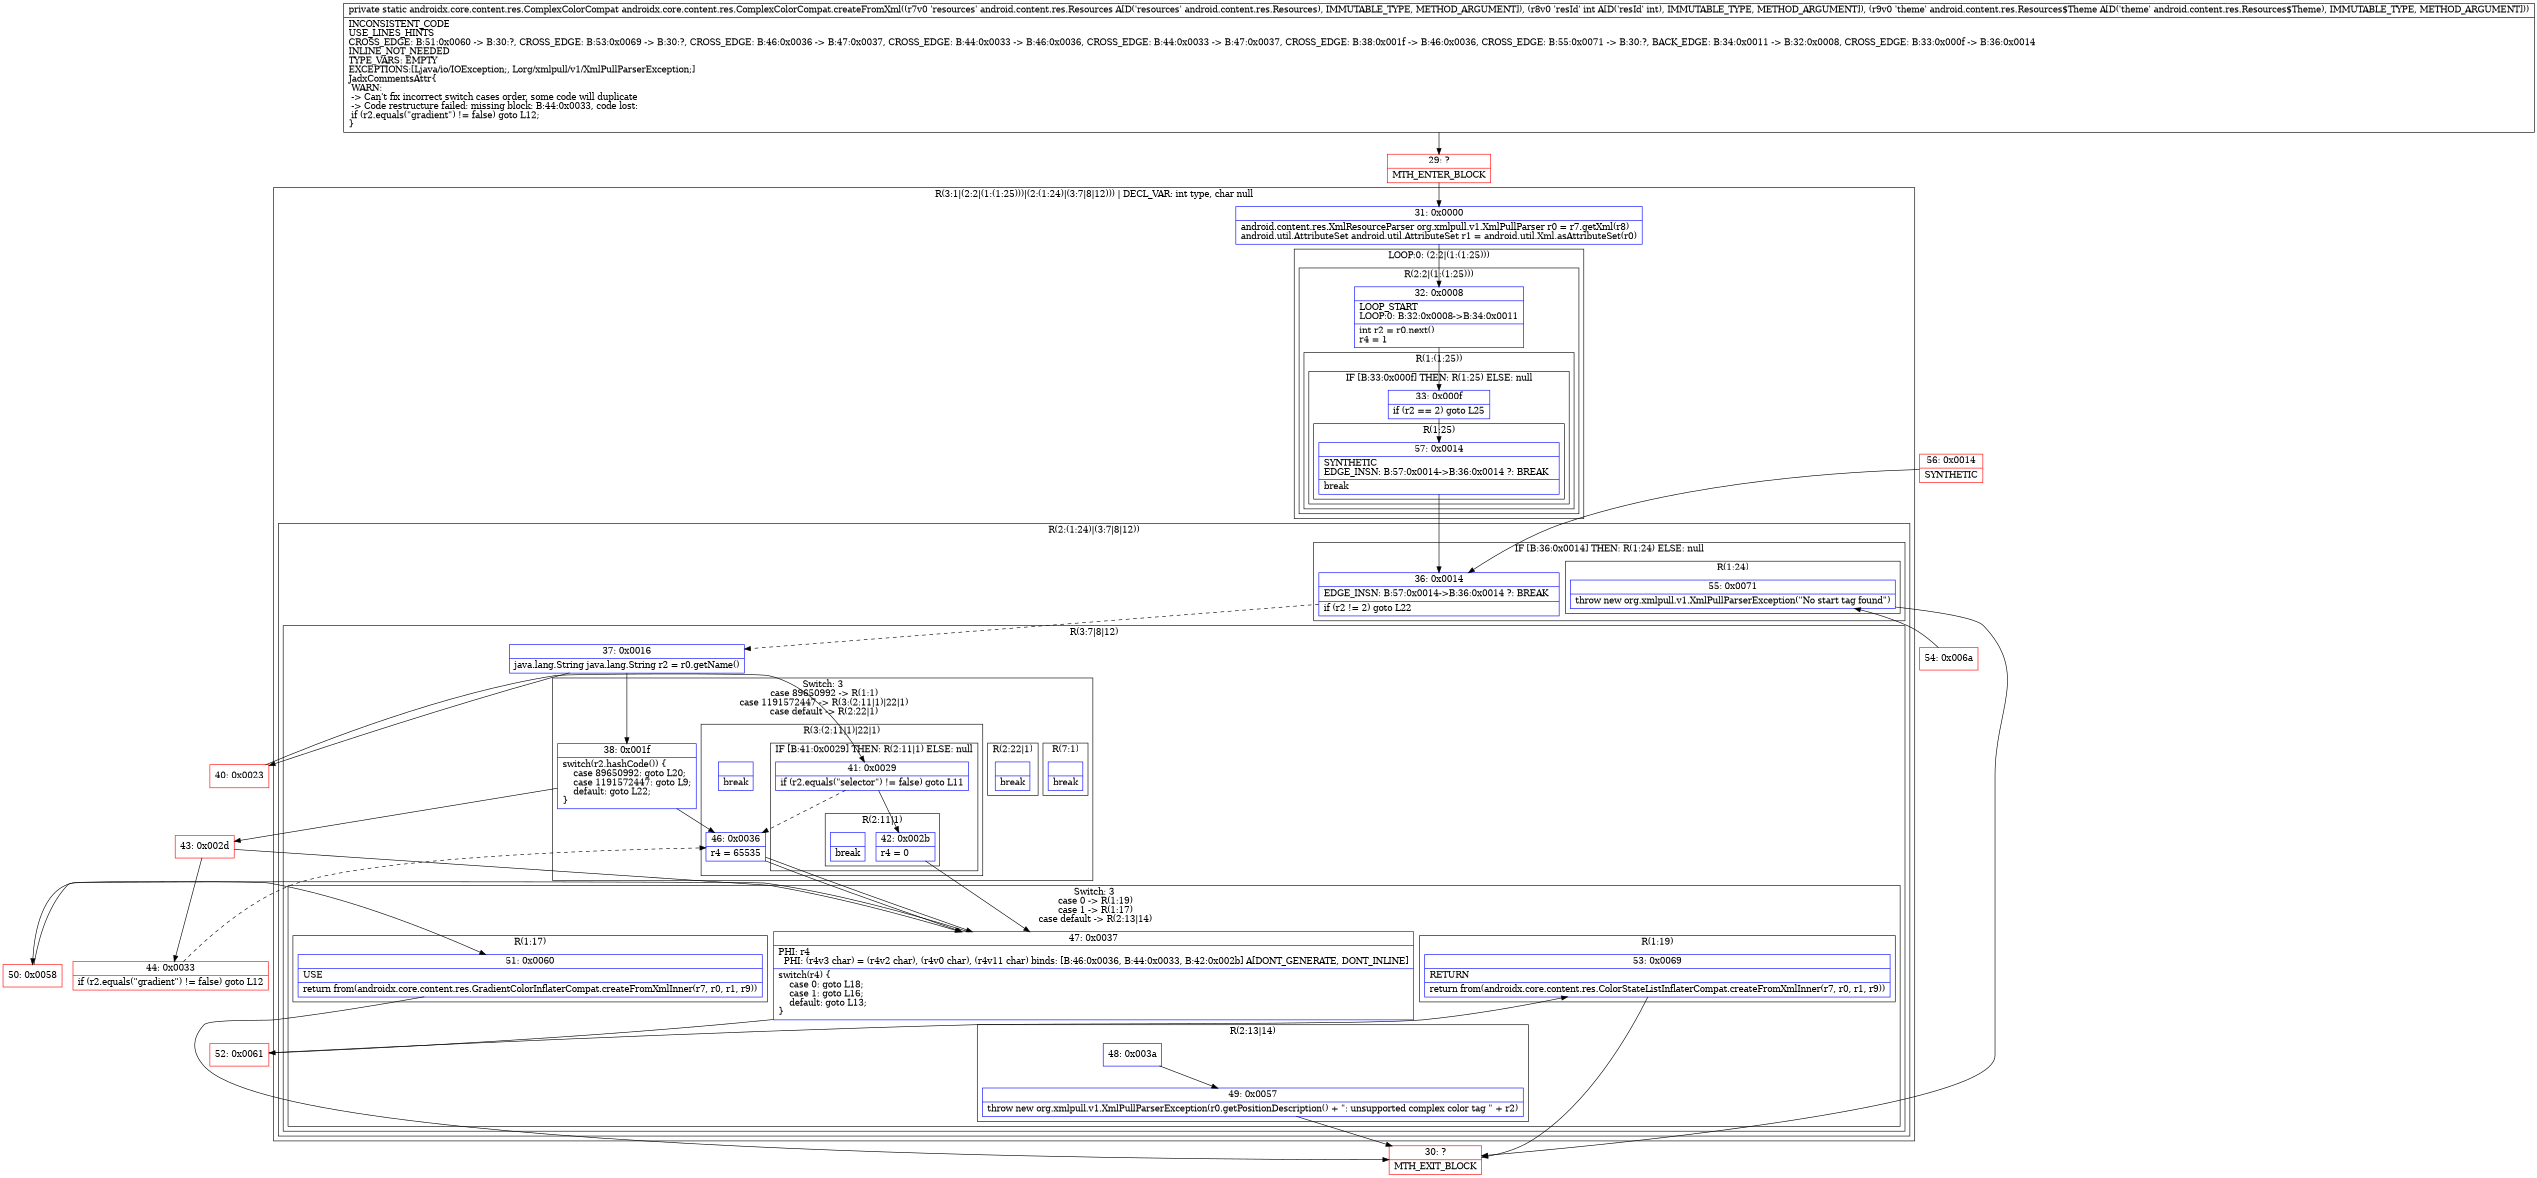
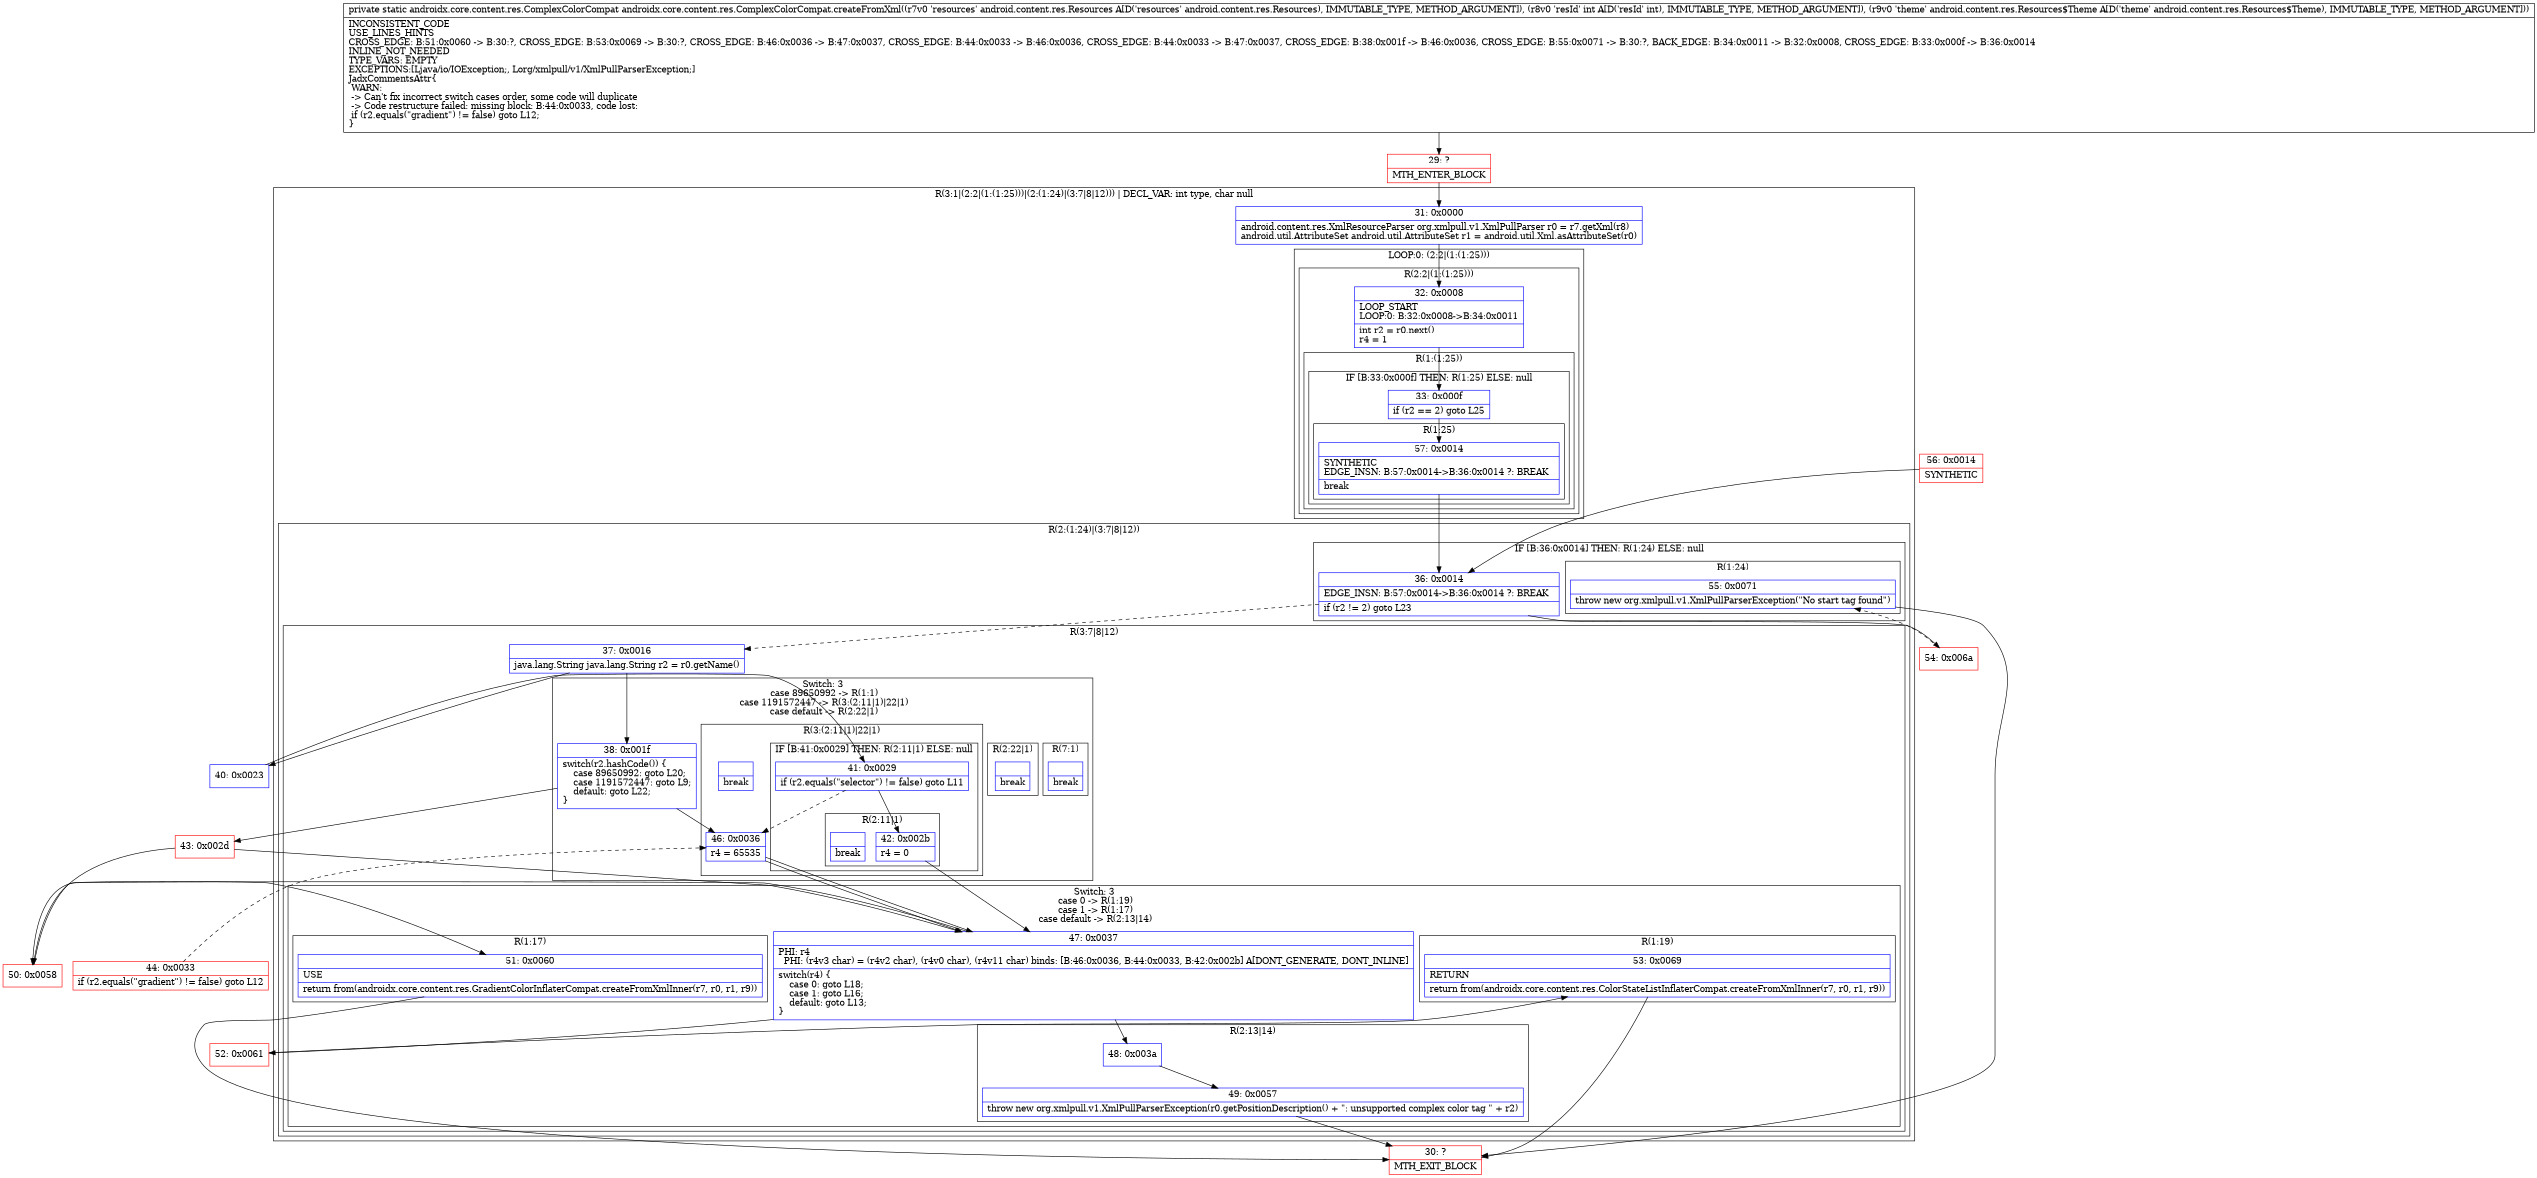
(1368, 608) -> (1368, 608)
none -> (1734, 622)
(1920, 633) -> (1902, 623)
(239, 776) -> (239, 776)
(189, 907) -> (81, 875)
none -> (1120, 1029)
